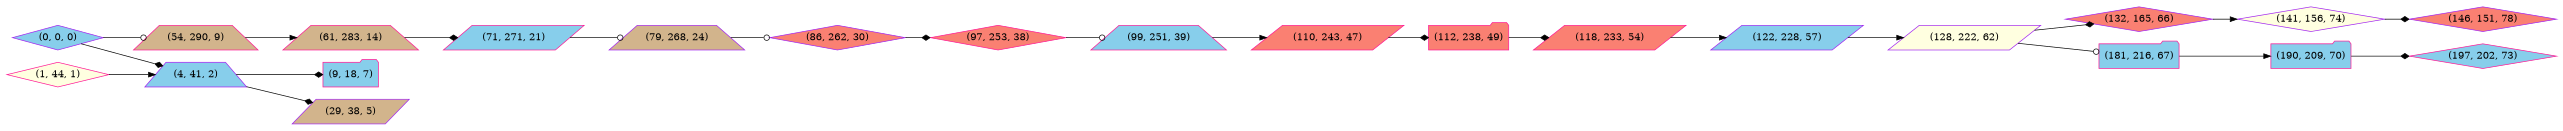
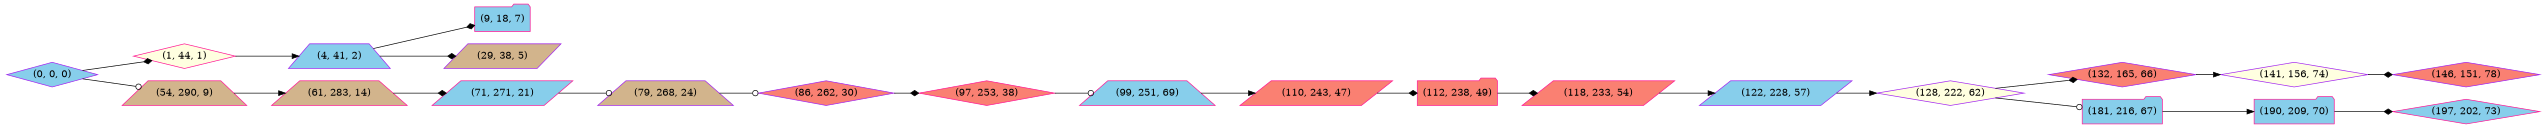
(1159, 38) -> (1147, 93)
(1964, 38) -> (1950, 93)
(118, 54) -> (113, 66)
